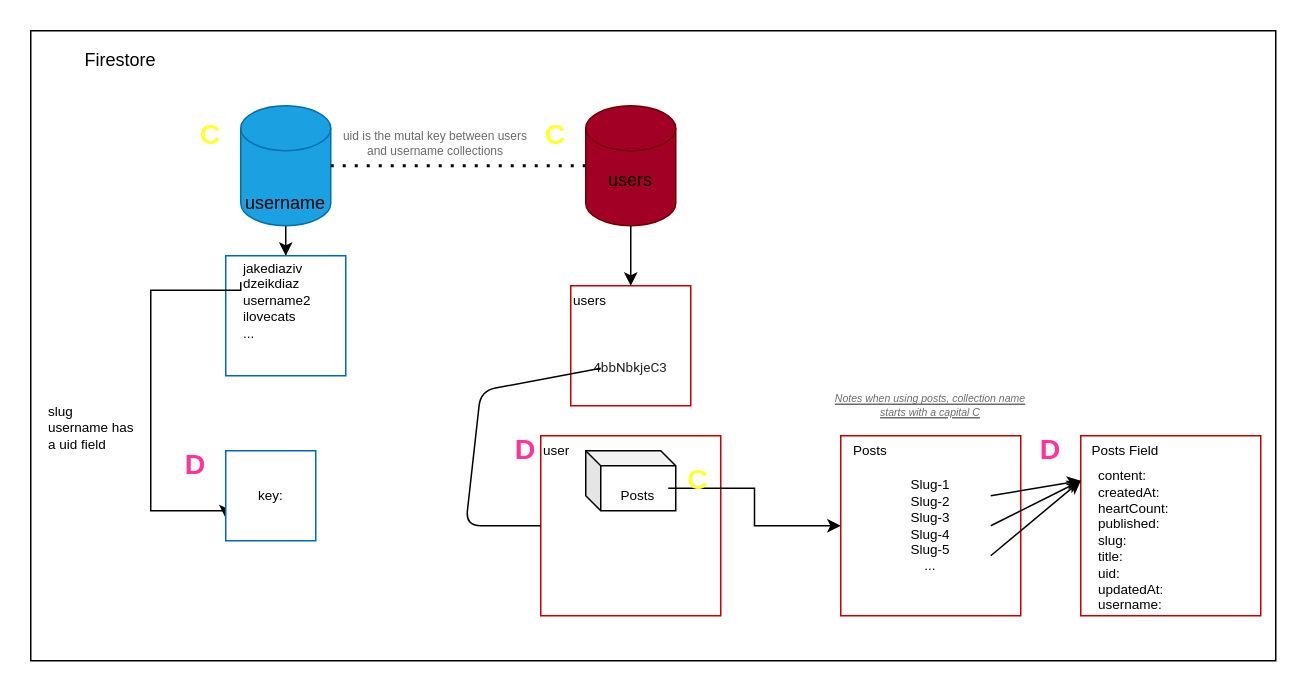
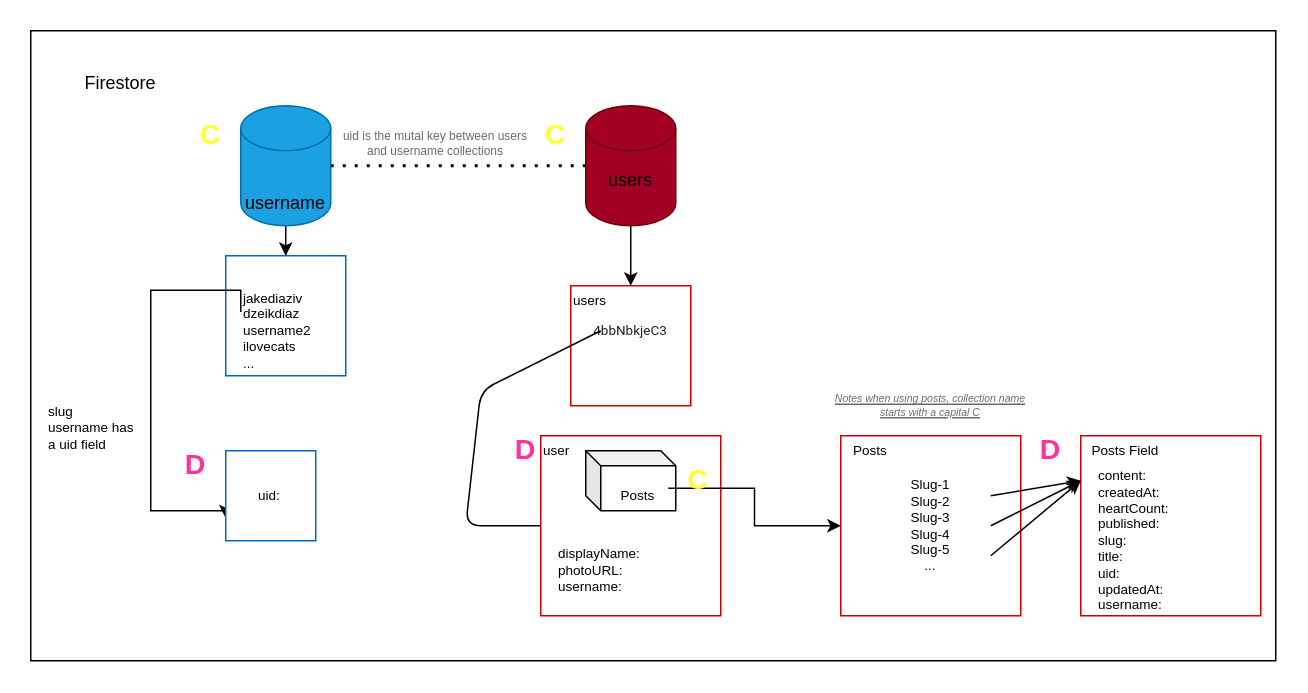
(121, 61) -> (121, 83)
(286, 301) -> (286, 331)
(631, 368) -> (631, 331)
(272, 496) -> (270, 496)
none -> (586, 571)
